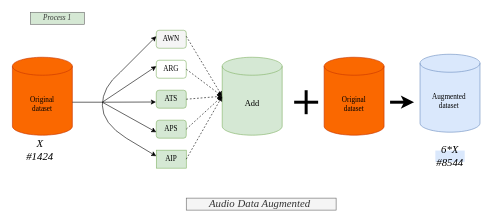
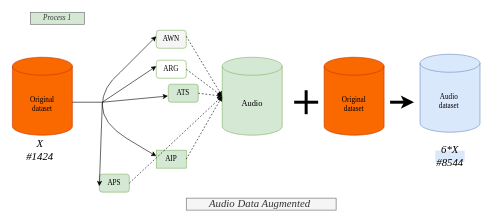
(171, 99) -> (183, 93)
(450, 101) -> (450, 101)
(252, 104) -> (252, 104)
(171, 129) -> (114, 183)
